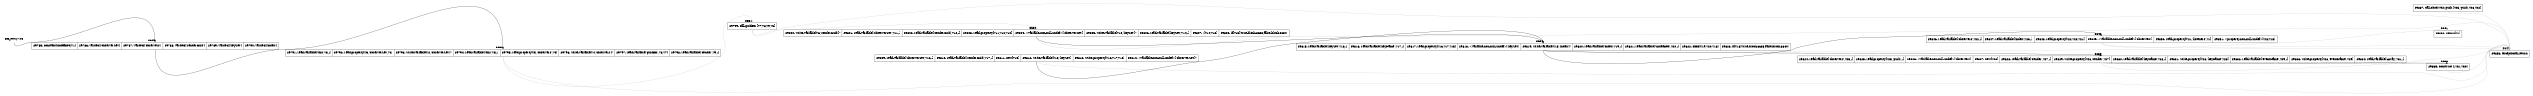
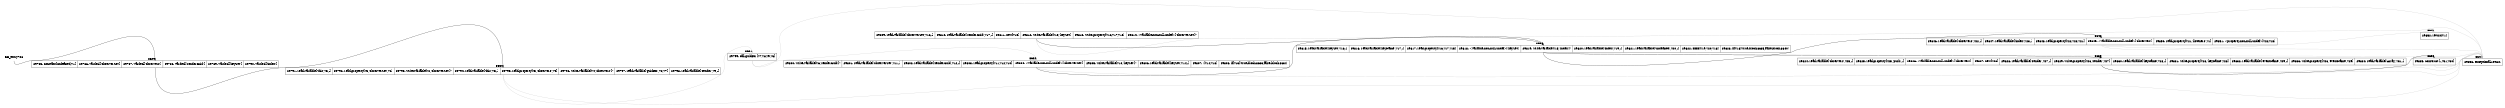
(2448, 8) -> none
